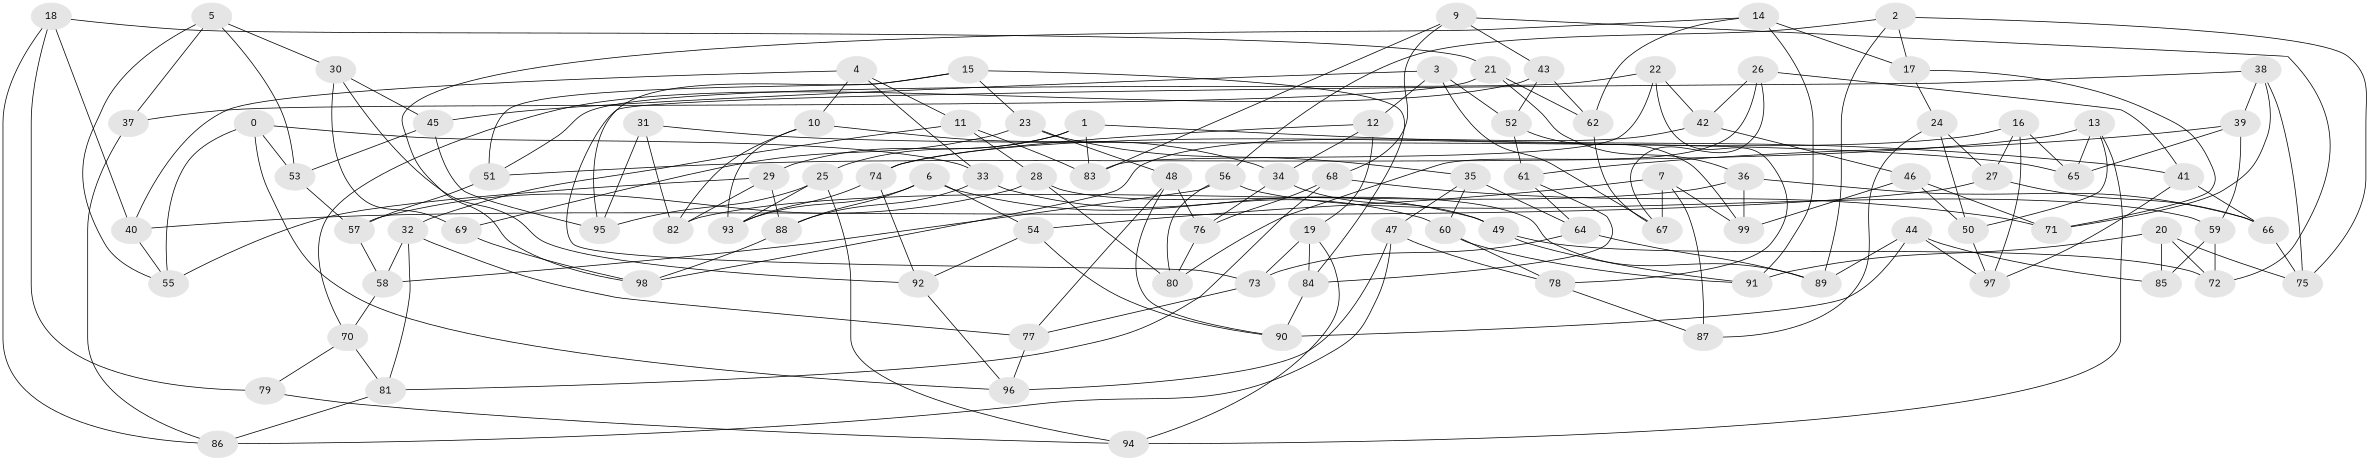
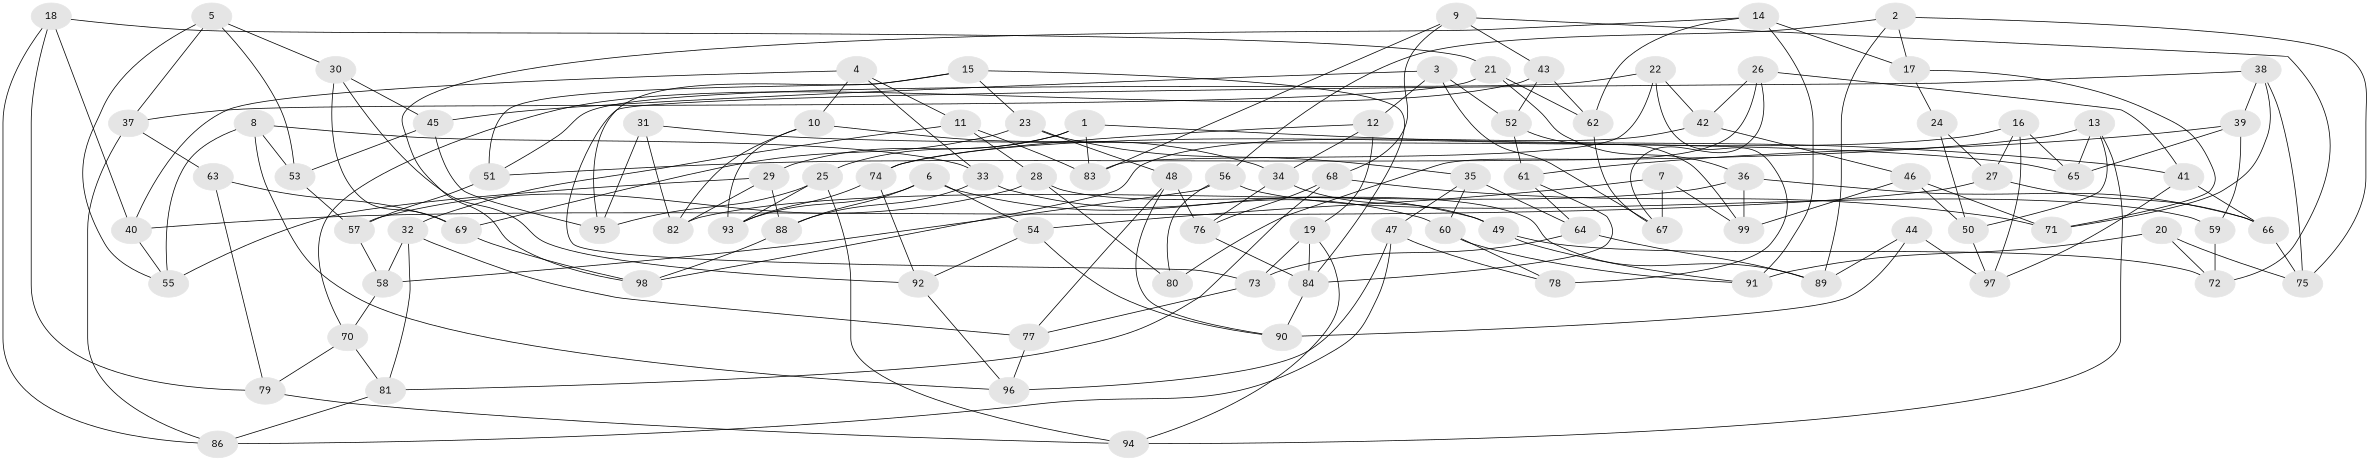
(254, 123) -> (254, 123)
none -> (213, 177)
(1186, 257) -> (1254, 257)
(2162, 284) -> none
(1703, 337) -> none
